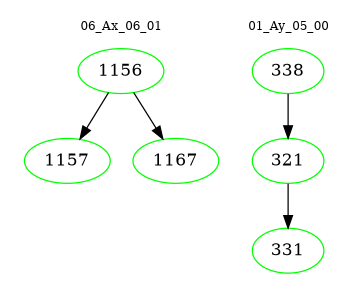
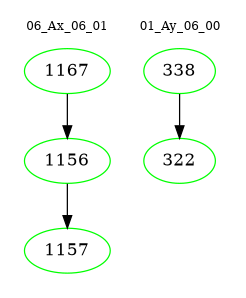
(289, 27) -> (180, 27)
(145, 110) -> (67, 110)
(288, 161) -> (180, 161)
(288, 251) -> none
